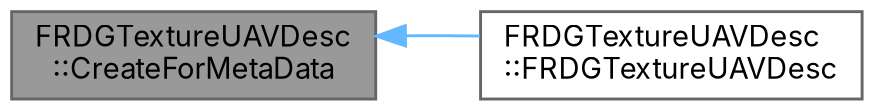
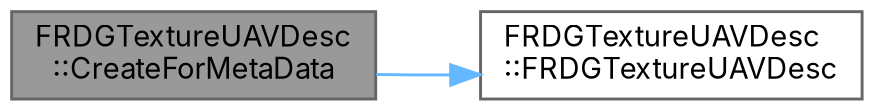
(443, 36) -> (413, 75)
